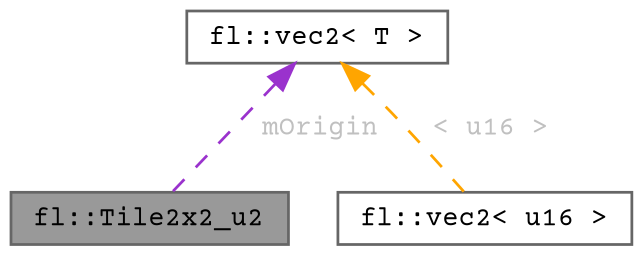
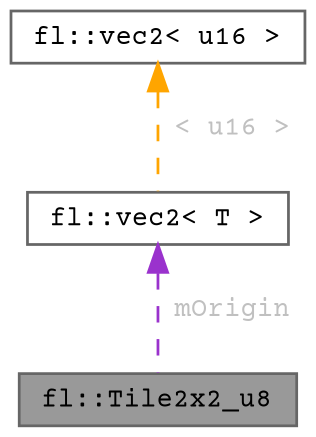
(414, 137) -> (158, 142)
(150, 218) -> (158, 400)
